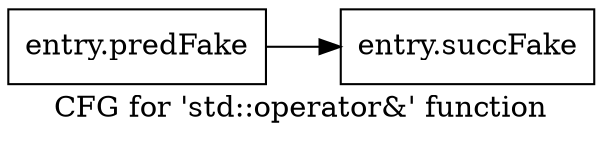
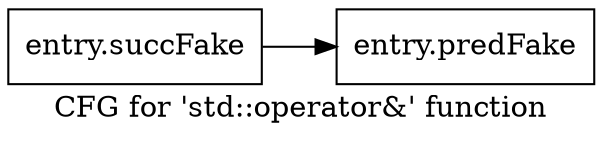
(293, 47) -> (289, 47)
